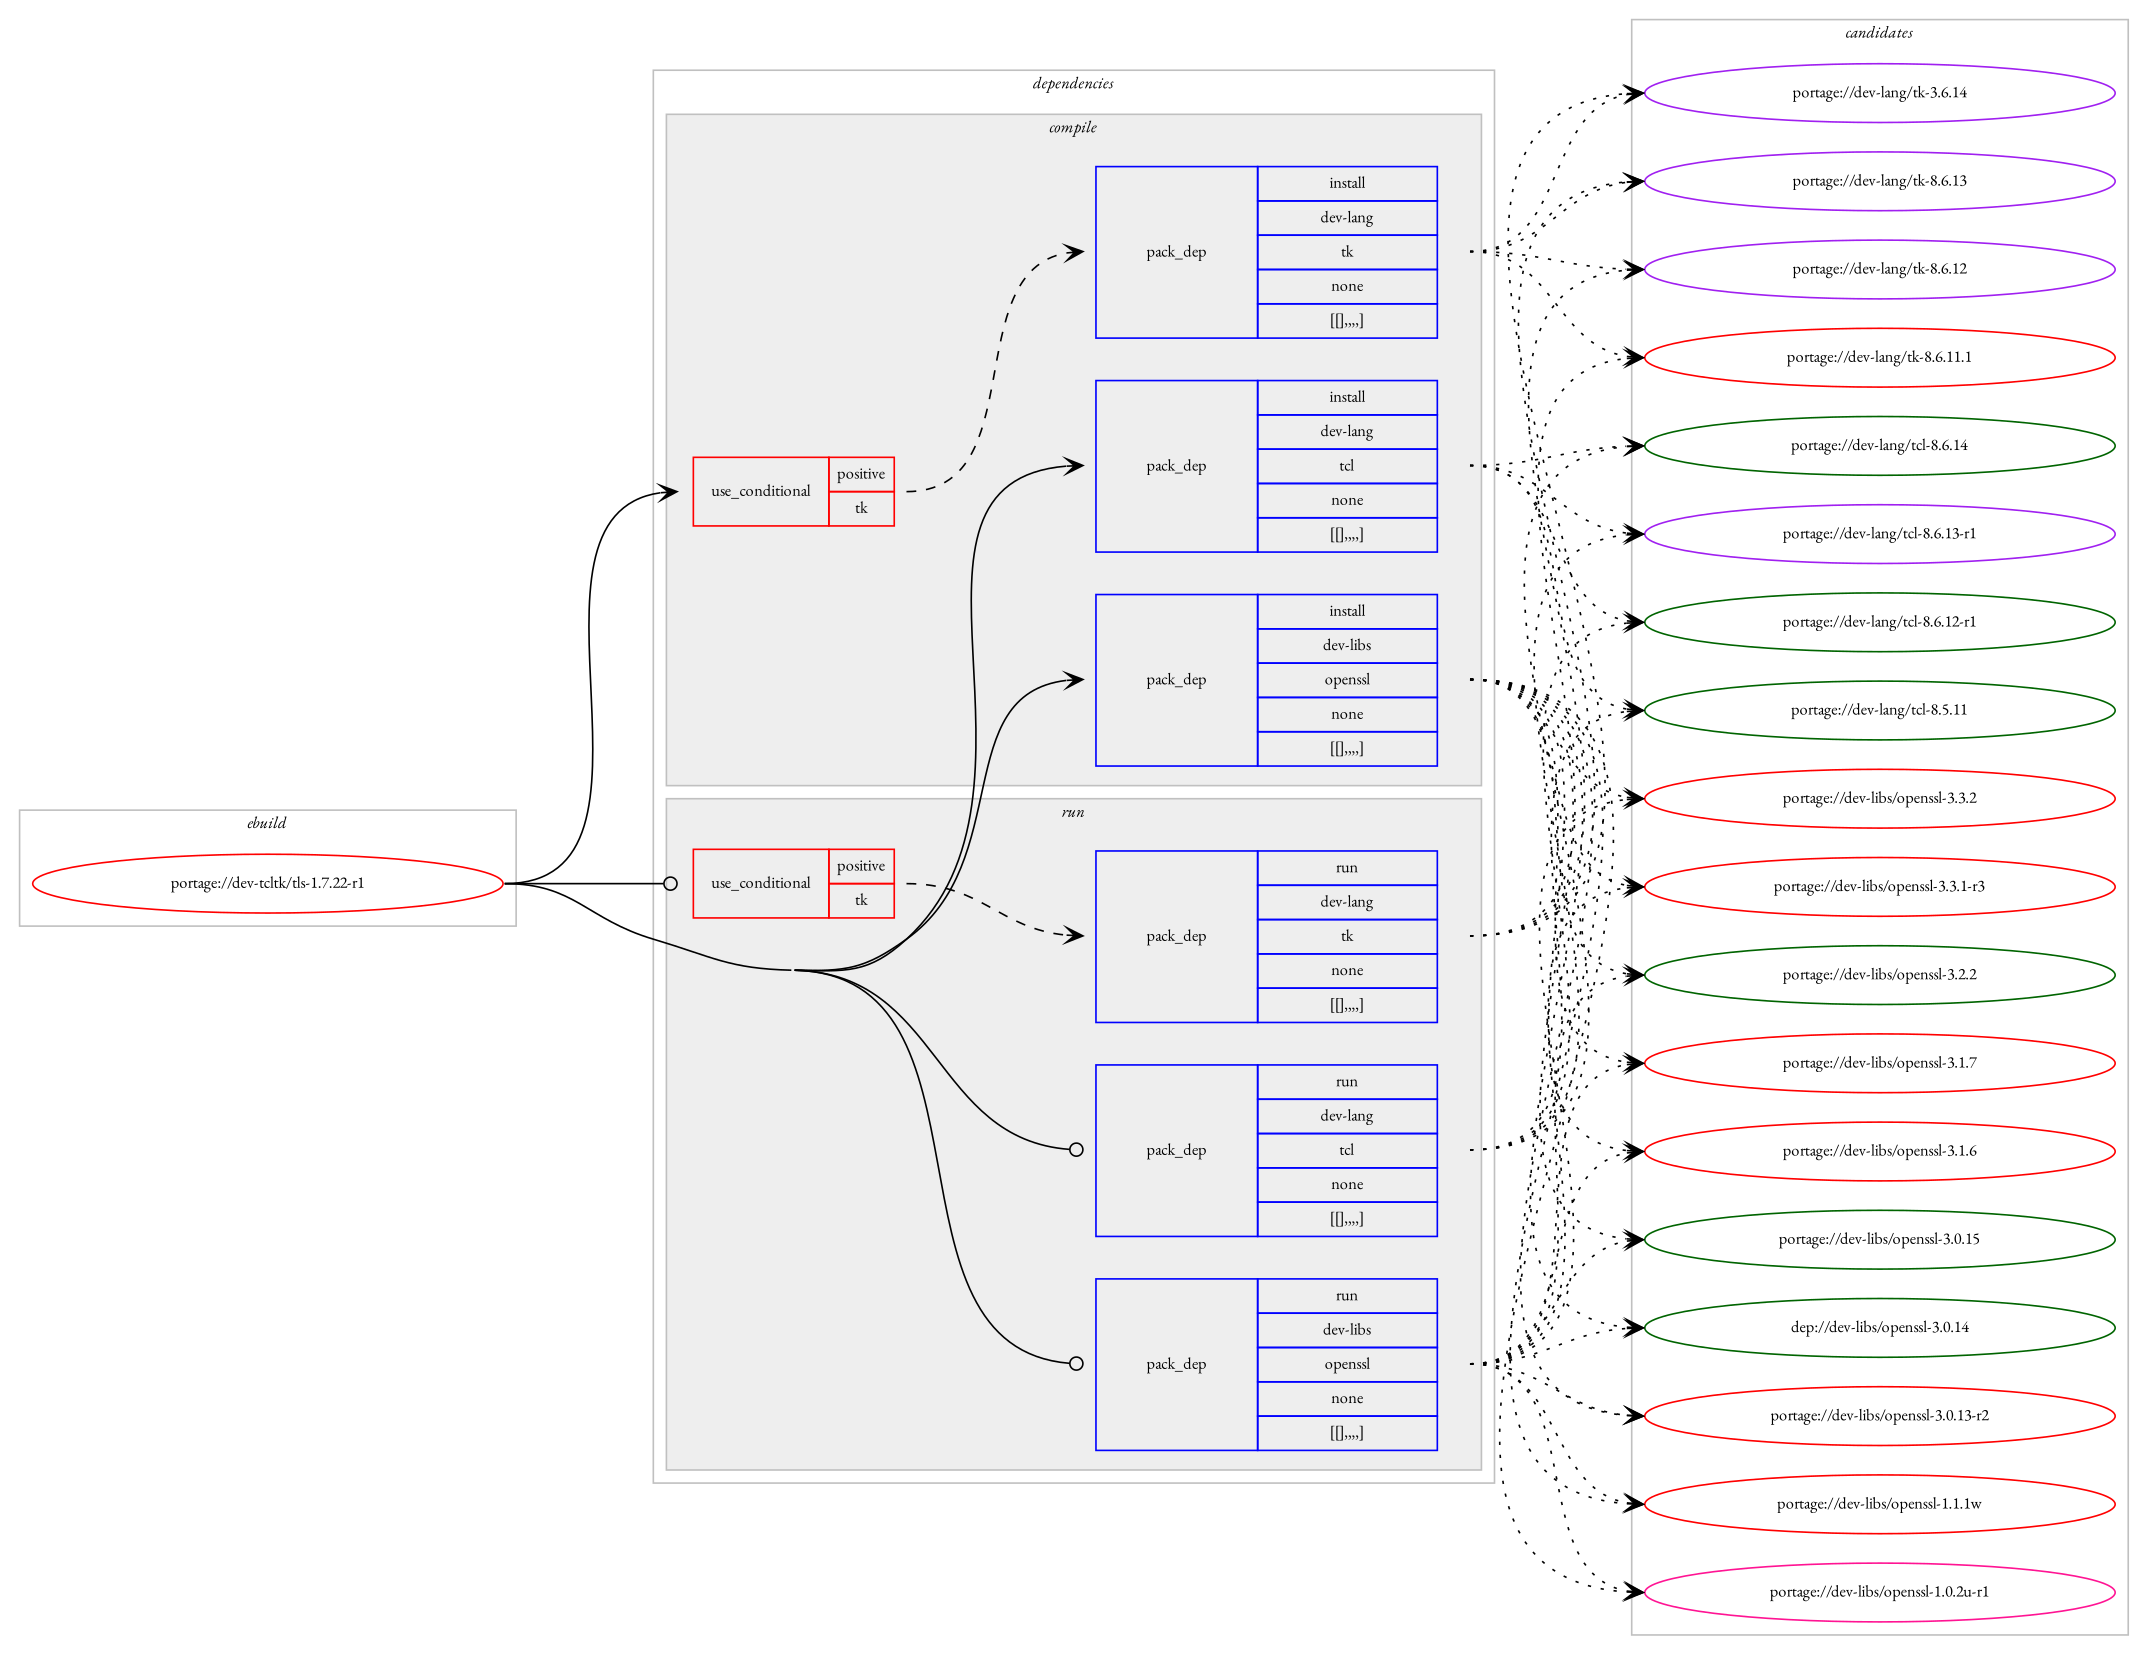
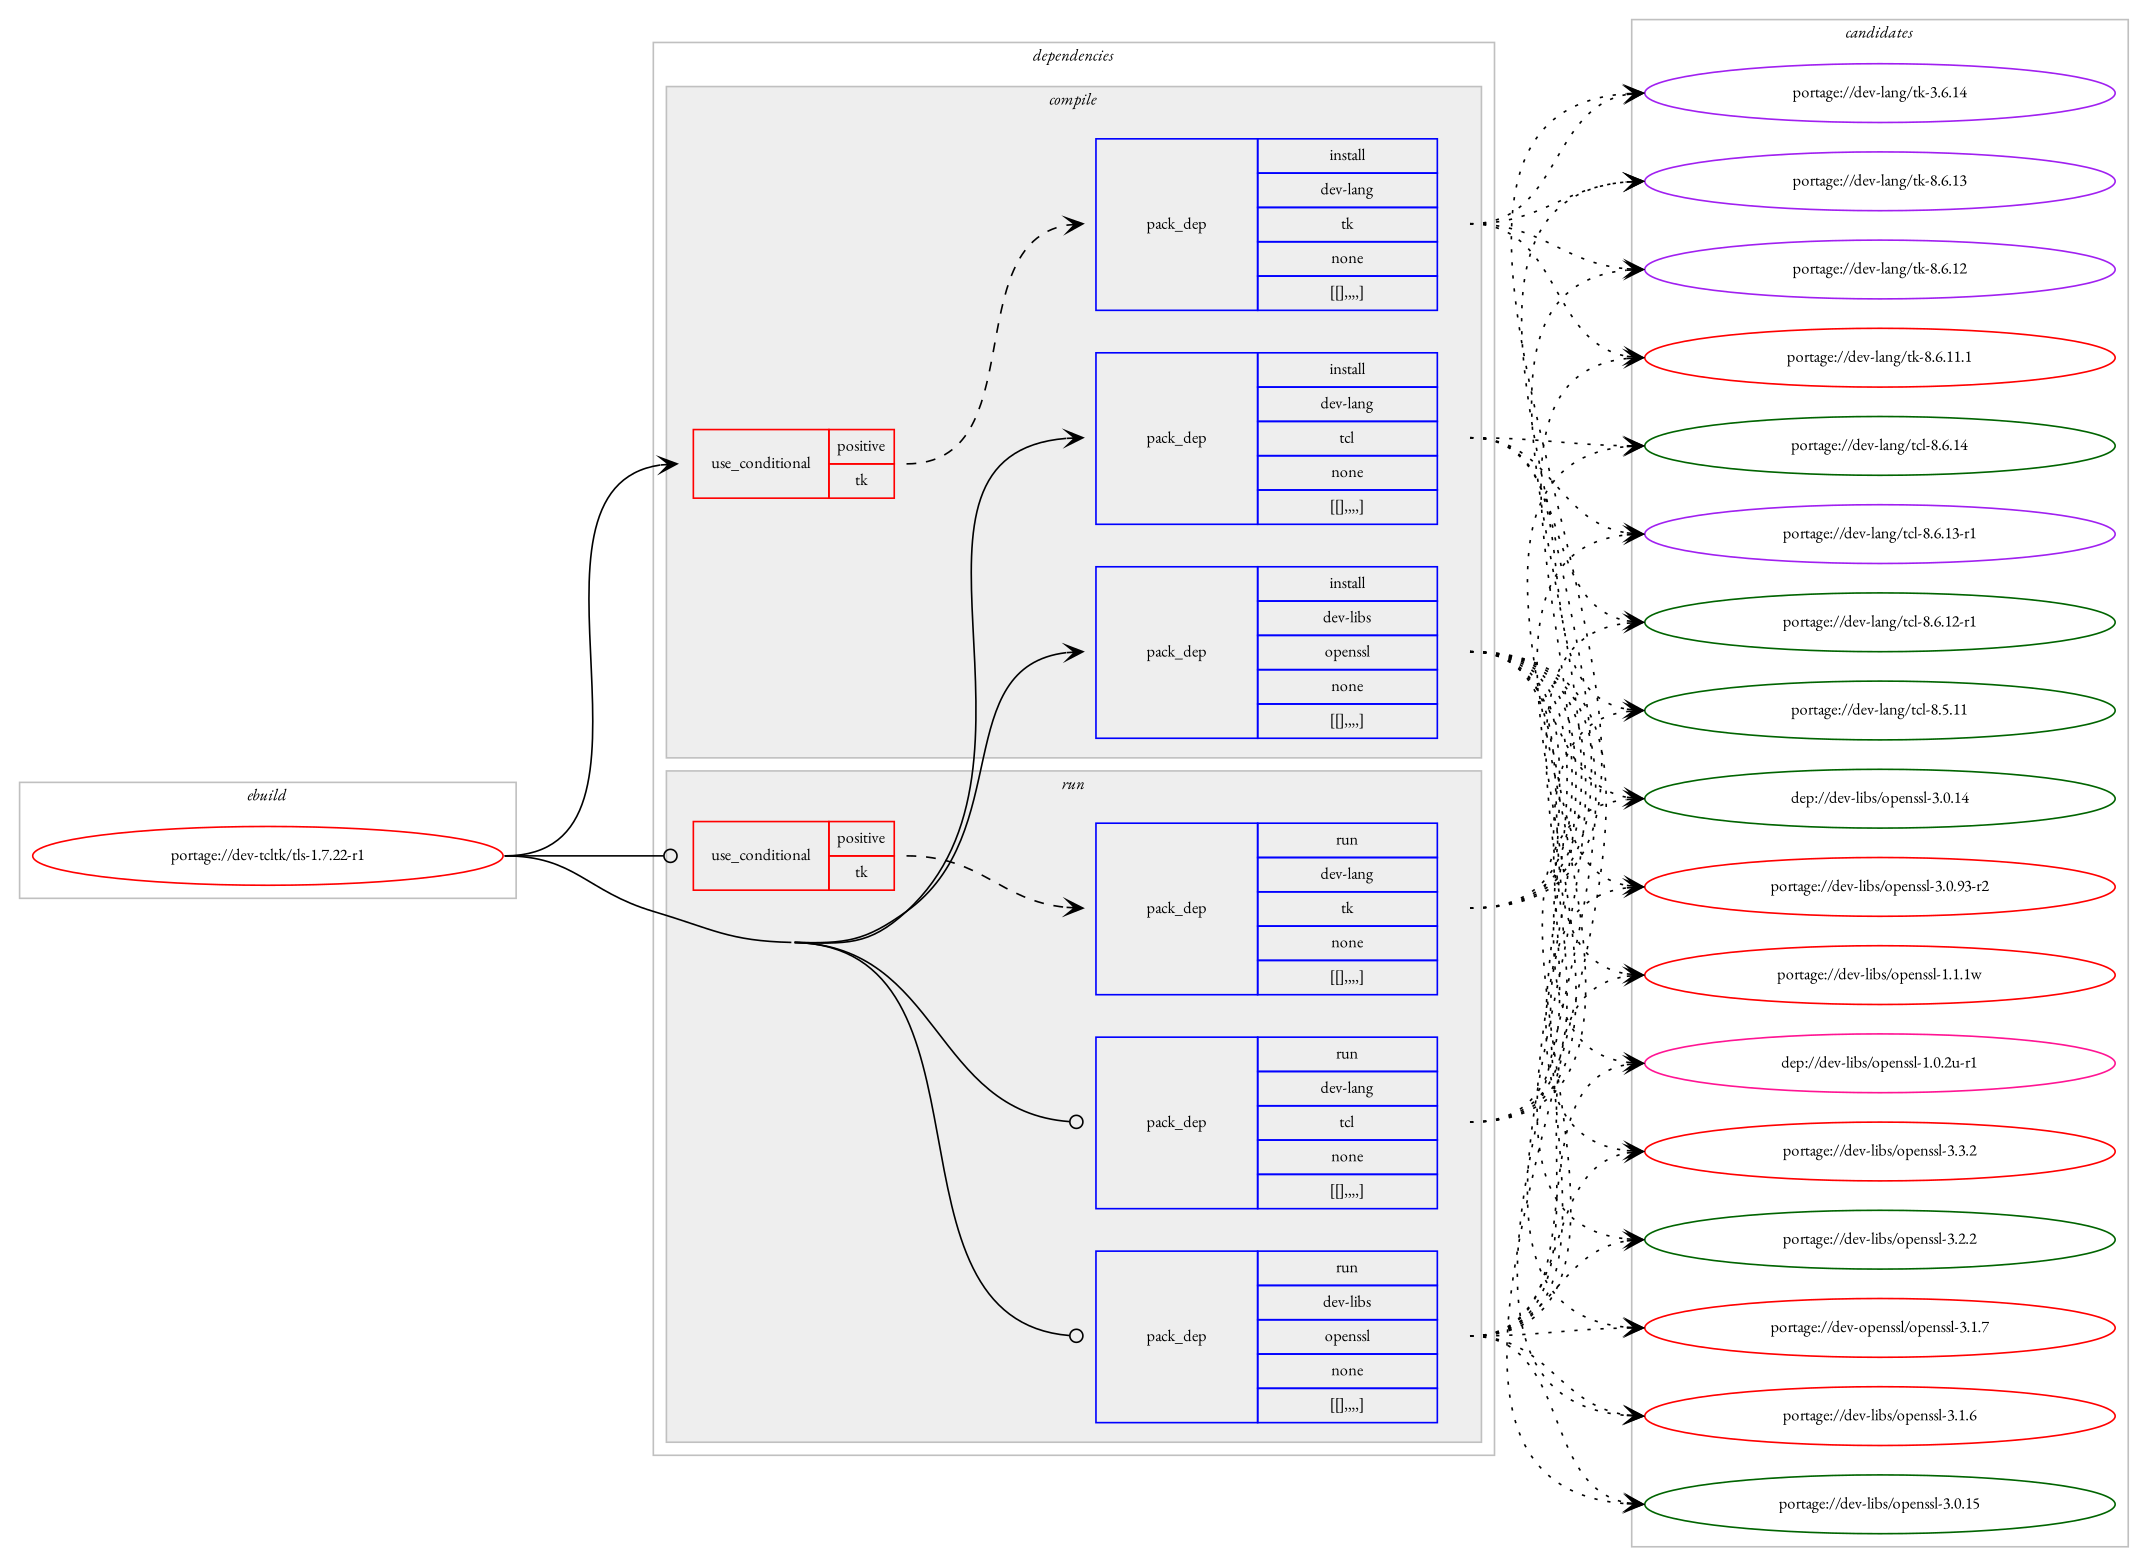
(1880, 887) -> none
(1880, 1063) -> (1880, 1328)
(1880, 1416) -> (1880, 887)
(1880, 1592) -> (1880, 1063)
